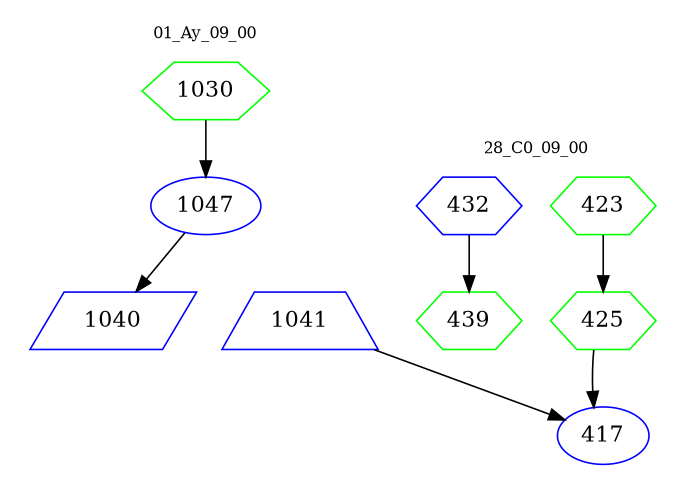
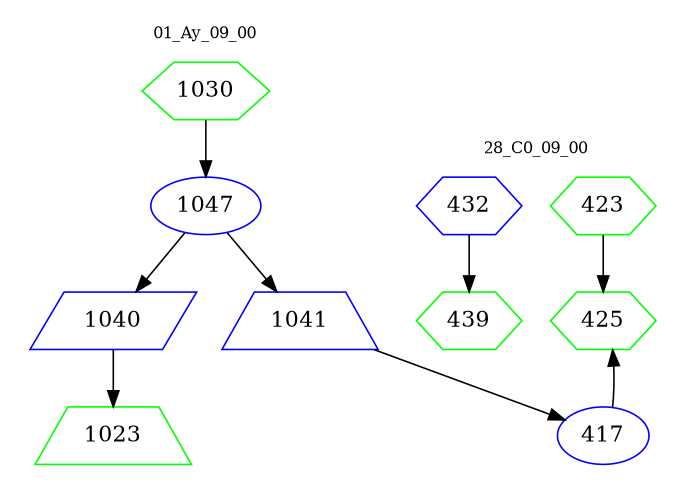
none -> (247, 256)
(593, 371) -> (614, 387)
none -> (113, 436)
